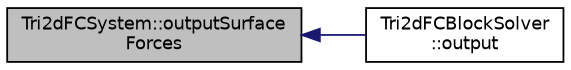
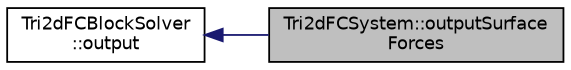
(343, 35) -> (246, 35)
